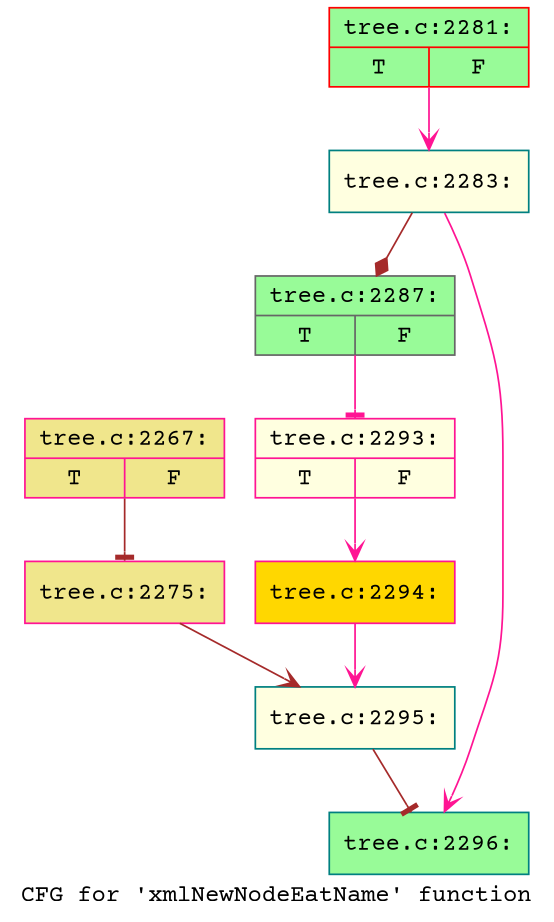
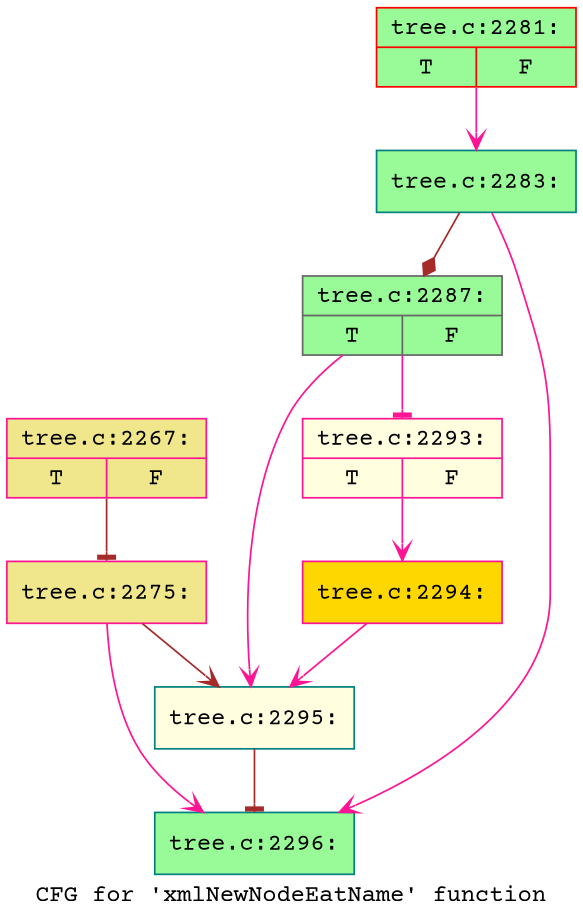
(429, 181) -> (476, 181)
none -> (259, 499)
none -> (126, 723)
